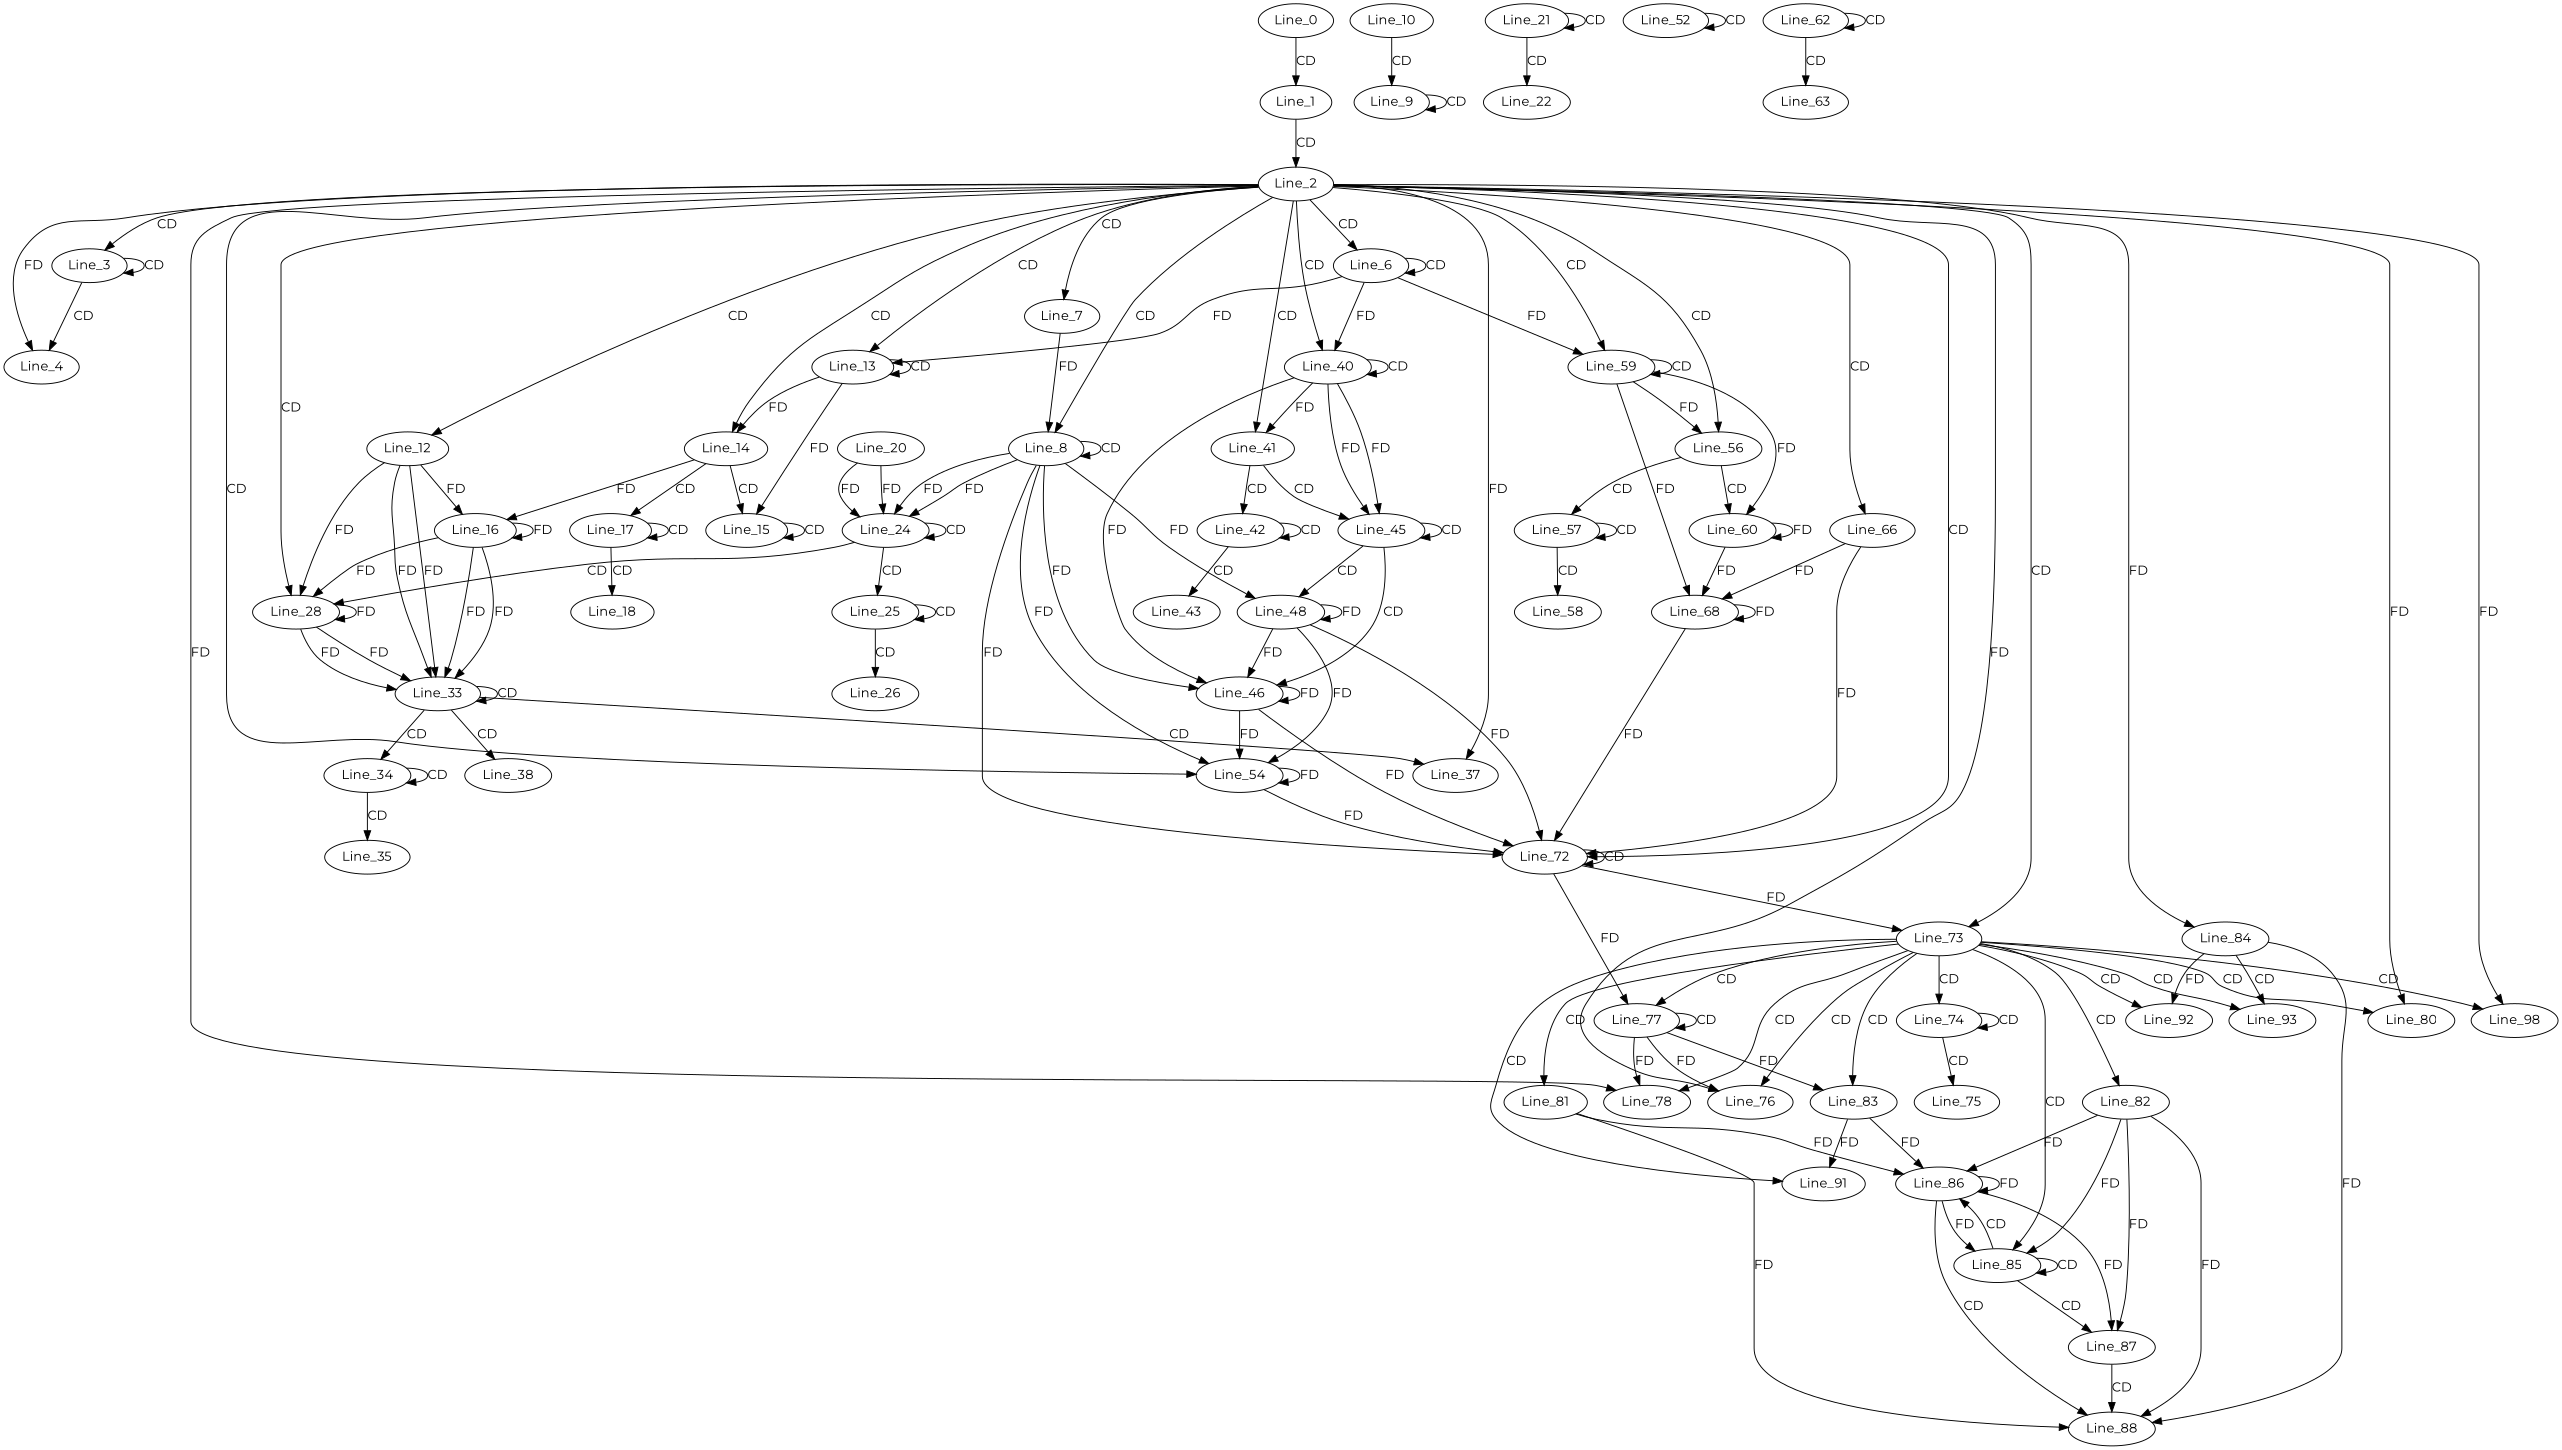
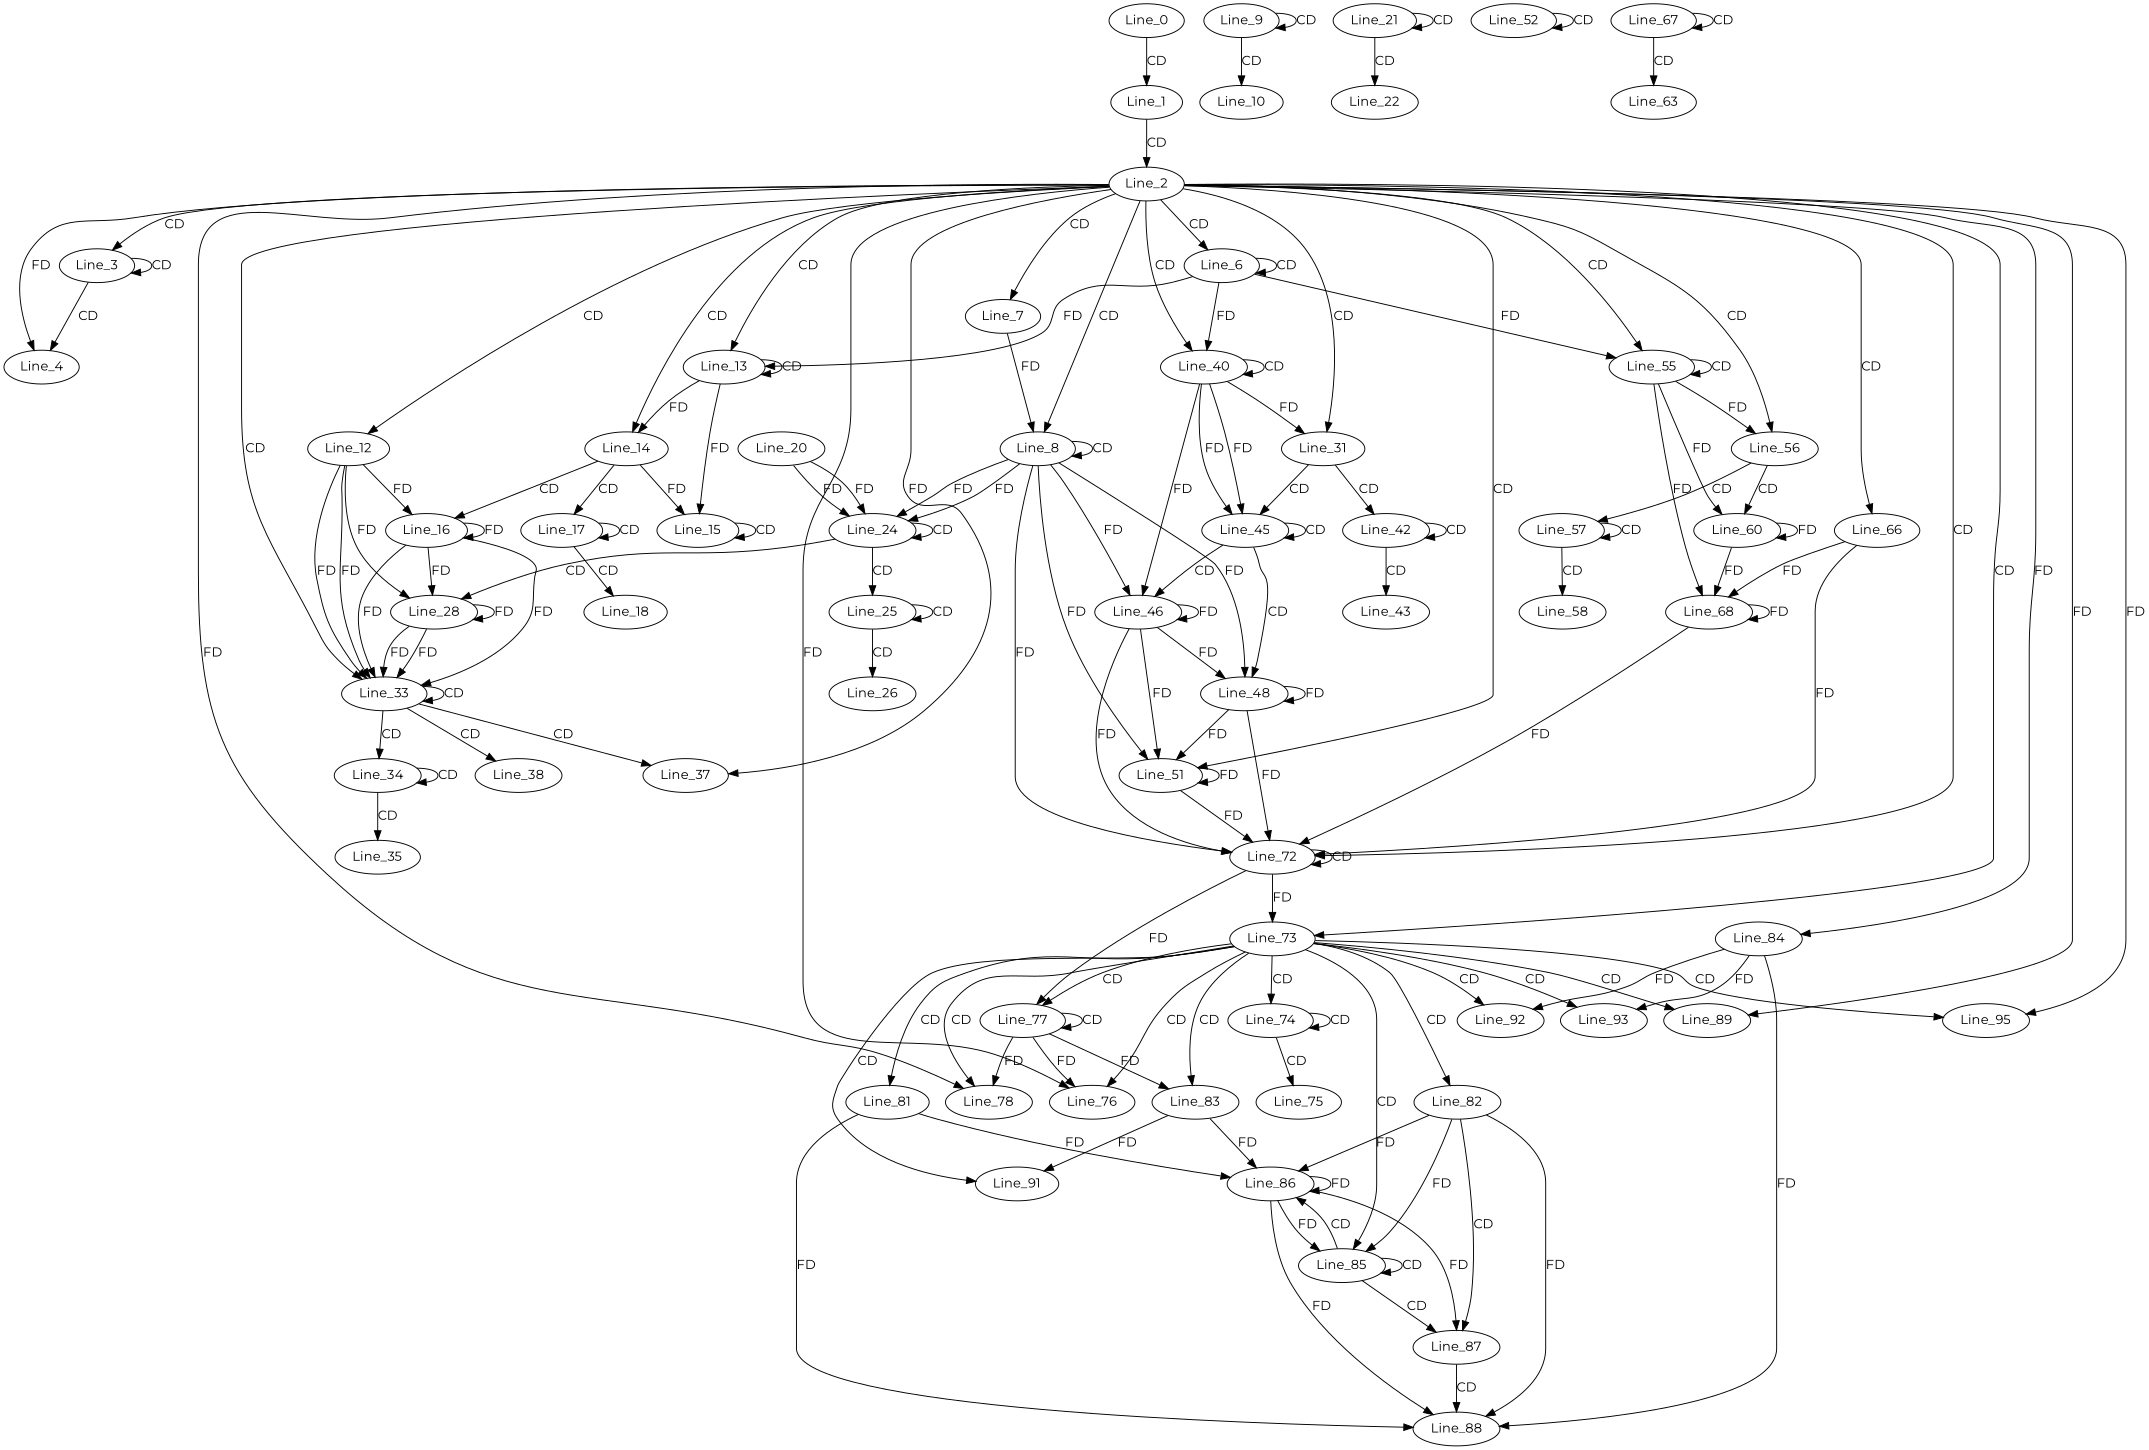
(1806, 21) -> (1654, 21)
(1392, 57) -> (1241, 57)
(606, 215) -> (453, 224)
(1611, 367) -> (1652, 367)
(1253, 449) -> (1323, 449)
(626, 490) -> (550, 490)
(749, 490) -> (677, 490)
(1262, 649) -> (1187, 650)
(1240, 776) -> (1161, 776)
(2265, 980) -> (1744, 980)
(2411, 1021) -> (1707, 1021)
(2515, 1021) -> (1986, 1021)
(2139, 1225) -> (1484, 1225)
(1974, 1306) -> (1322, 1306)
